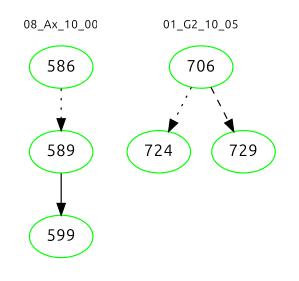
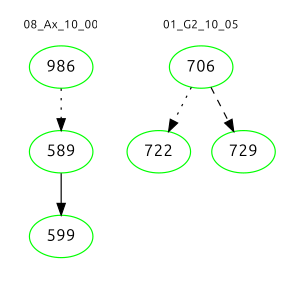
(61, 67) -> (61, 67)
(159, 152) -> (159, 152)
